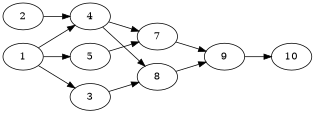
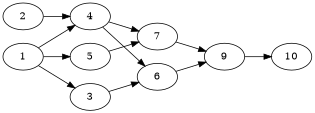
(157, 77) -> (157, 77)
